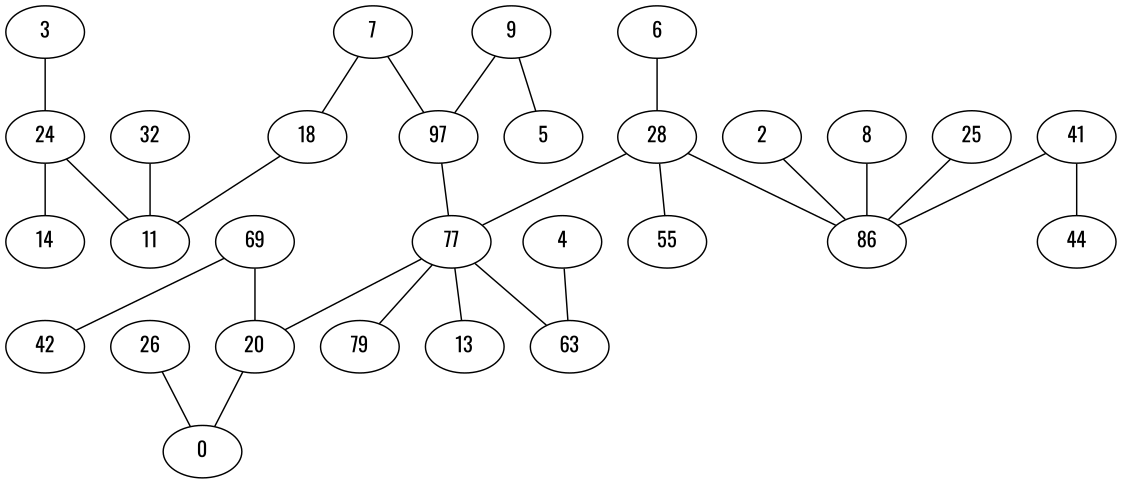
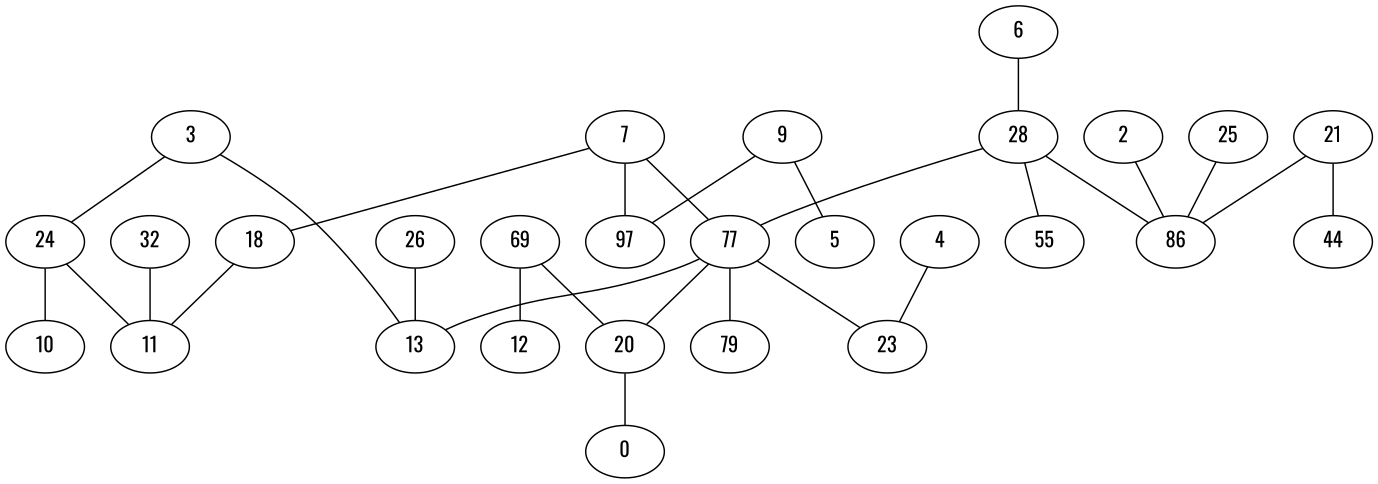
(867, 137) -> none
(1077, 137) -> (1333, 137)
(445, 189) -> (677, 189)
none -> (324, 232)
(45, 242) -> (45, 347)
(45, 347) -> (520, 347)
(570, 347) -> (887, 347)
(176, 399) -> (415, 294)
